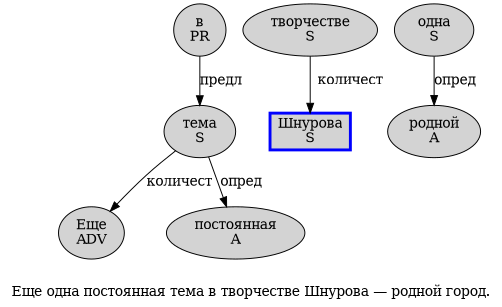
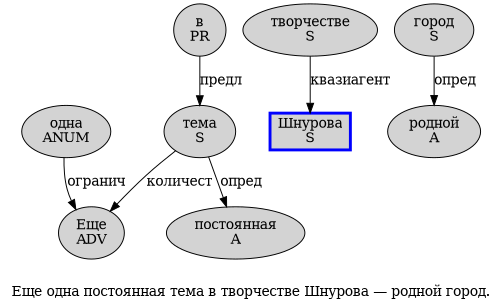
(434, 30) -> (434, 30)
(350, 81) -> (350, 81)
none -> (66, 132)
